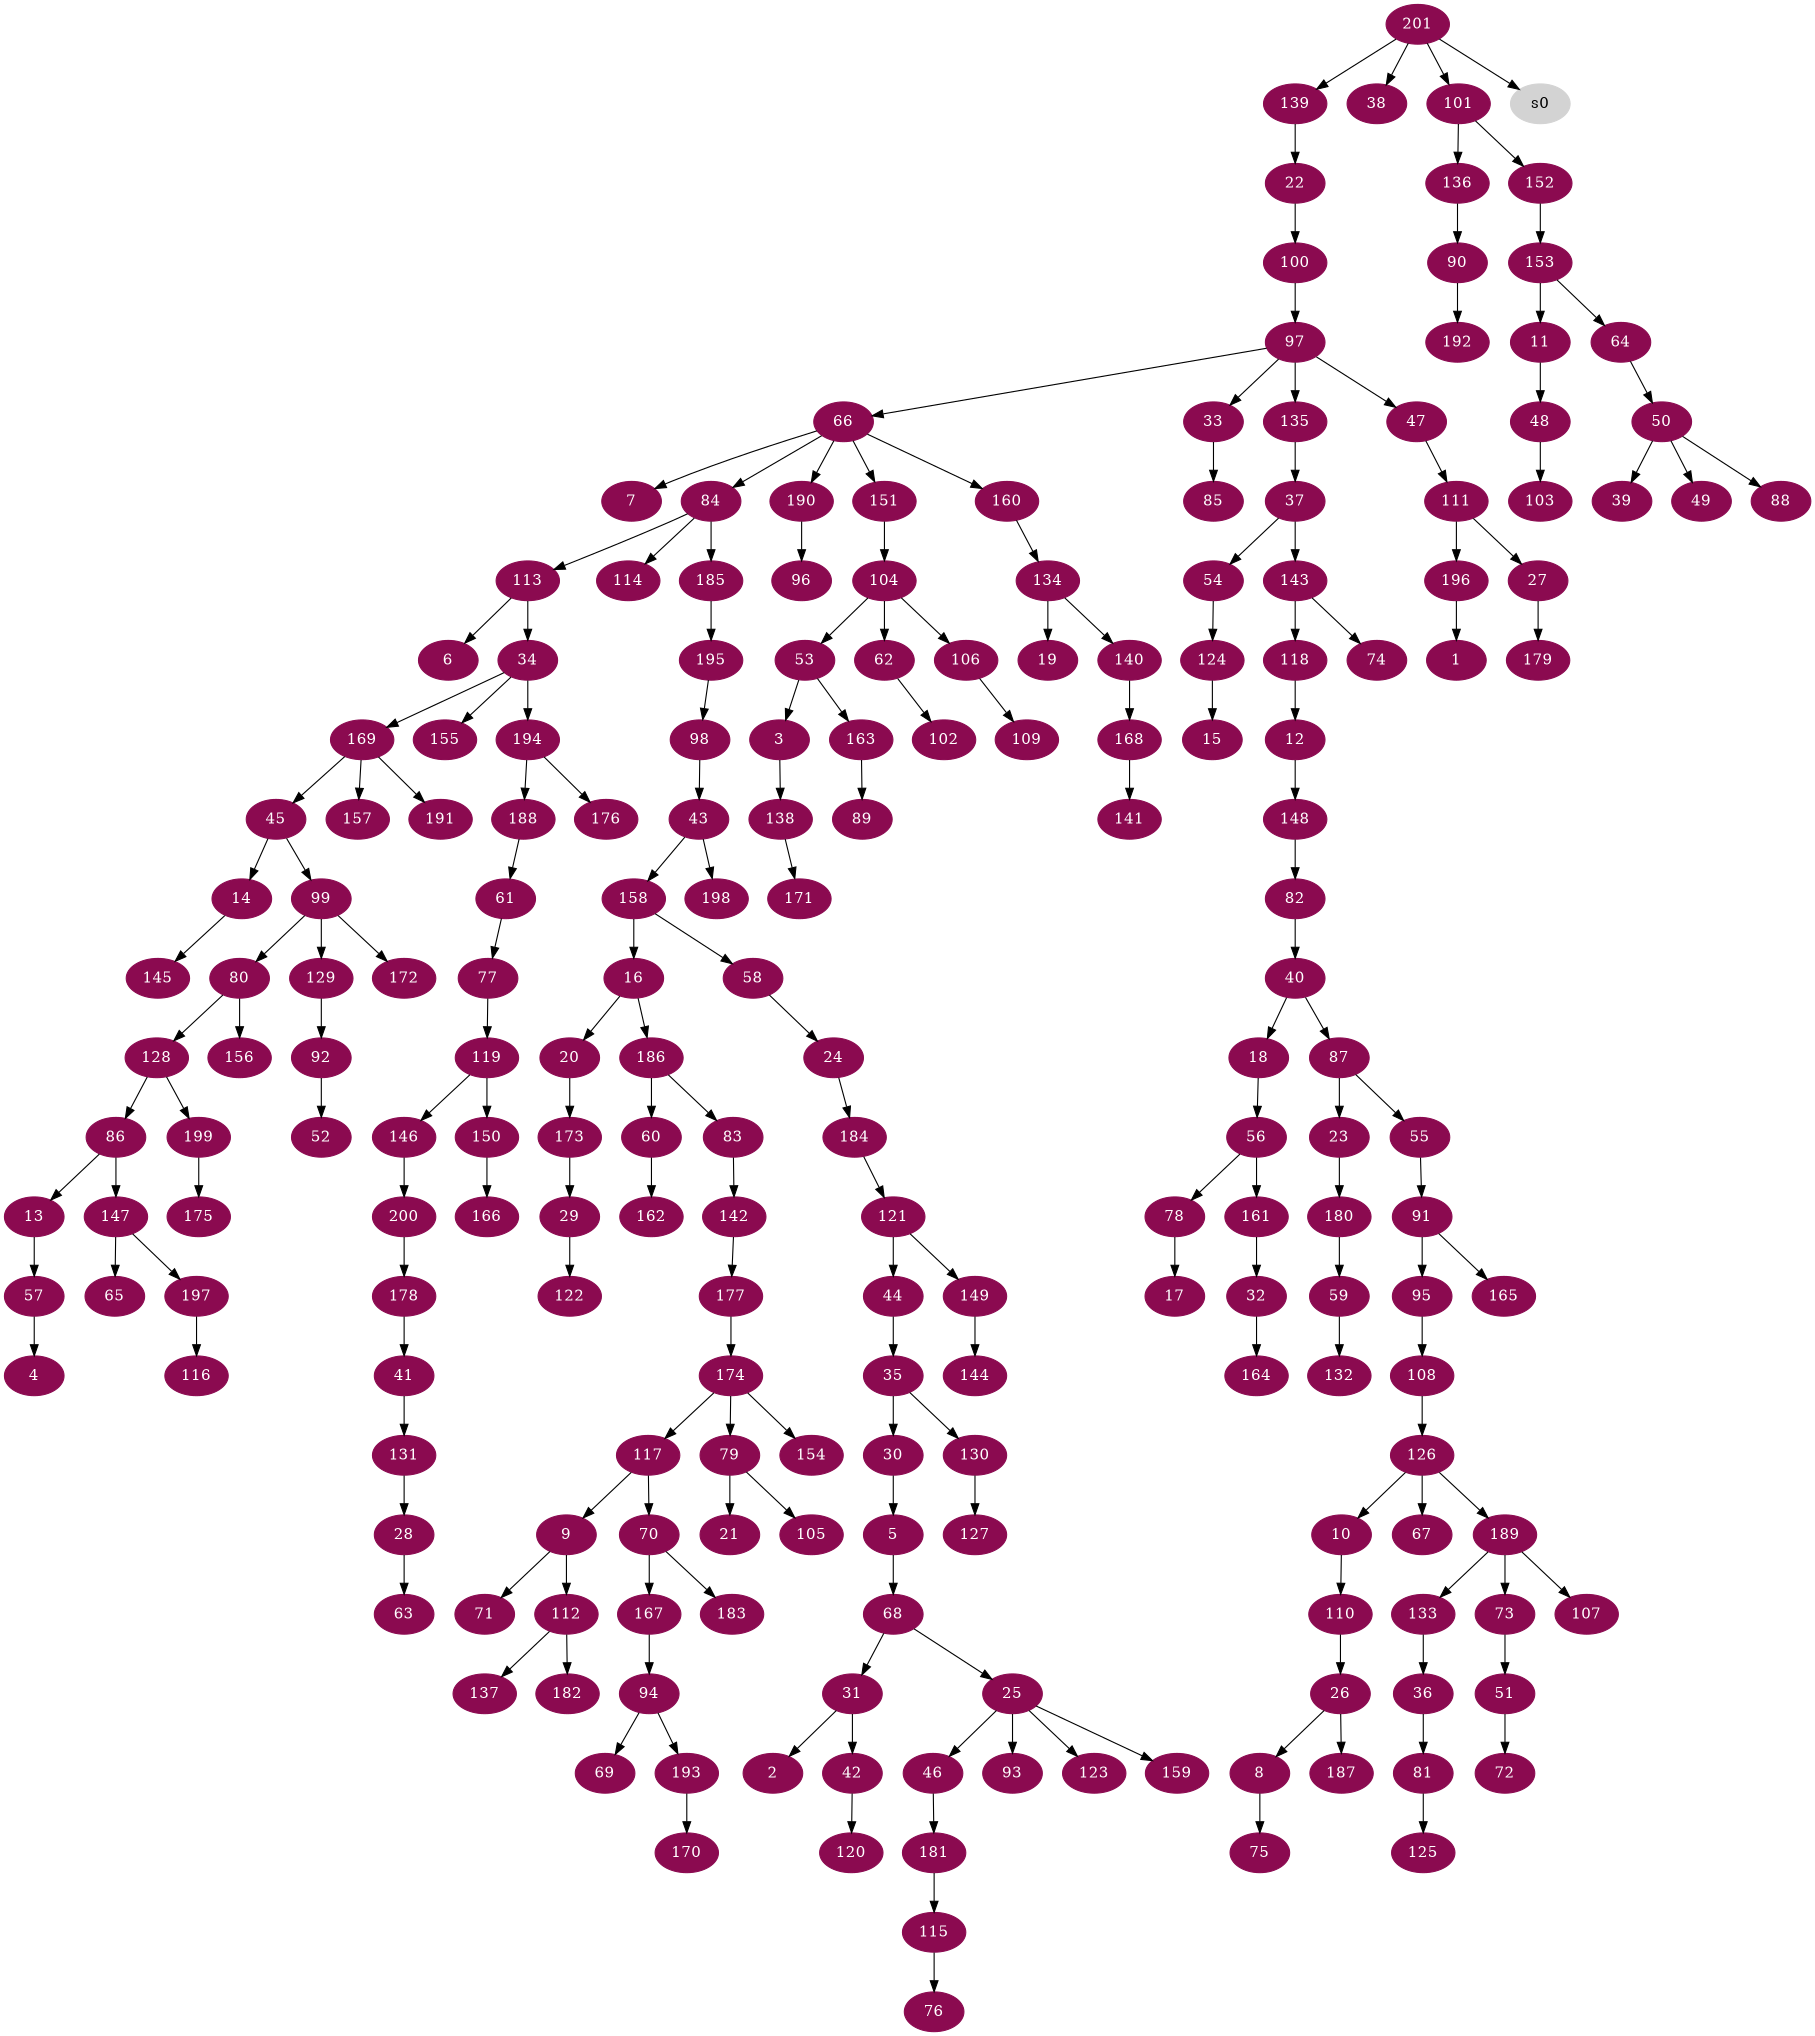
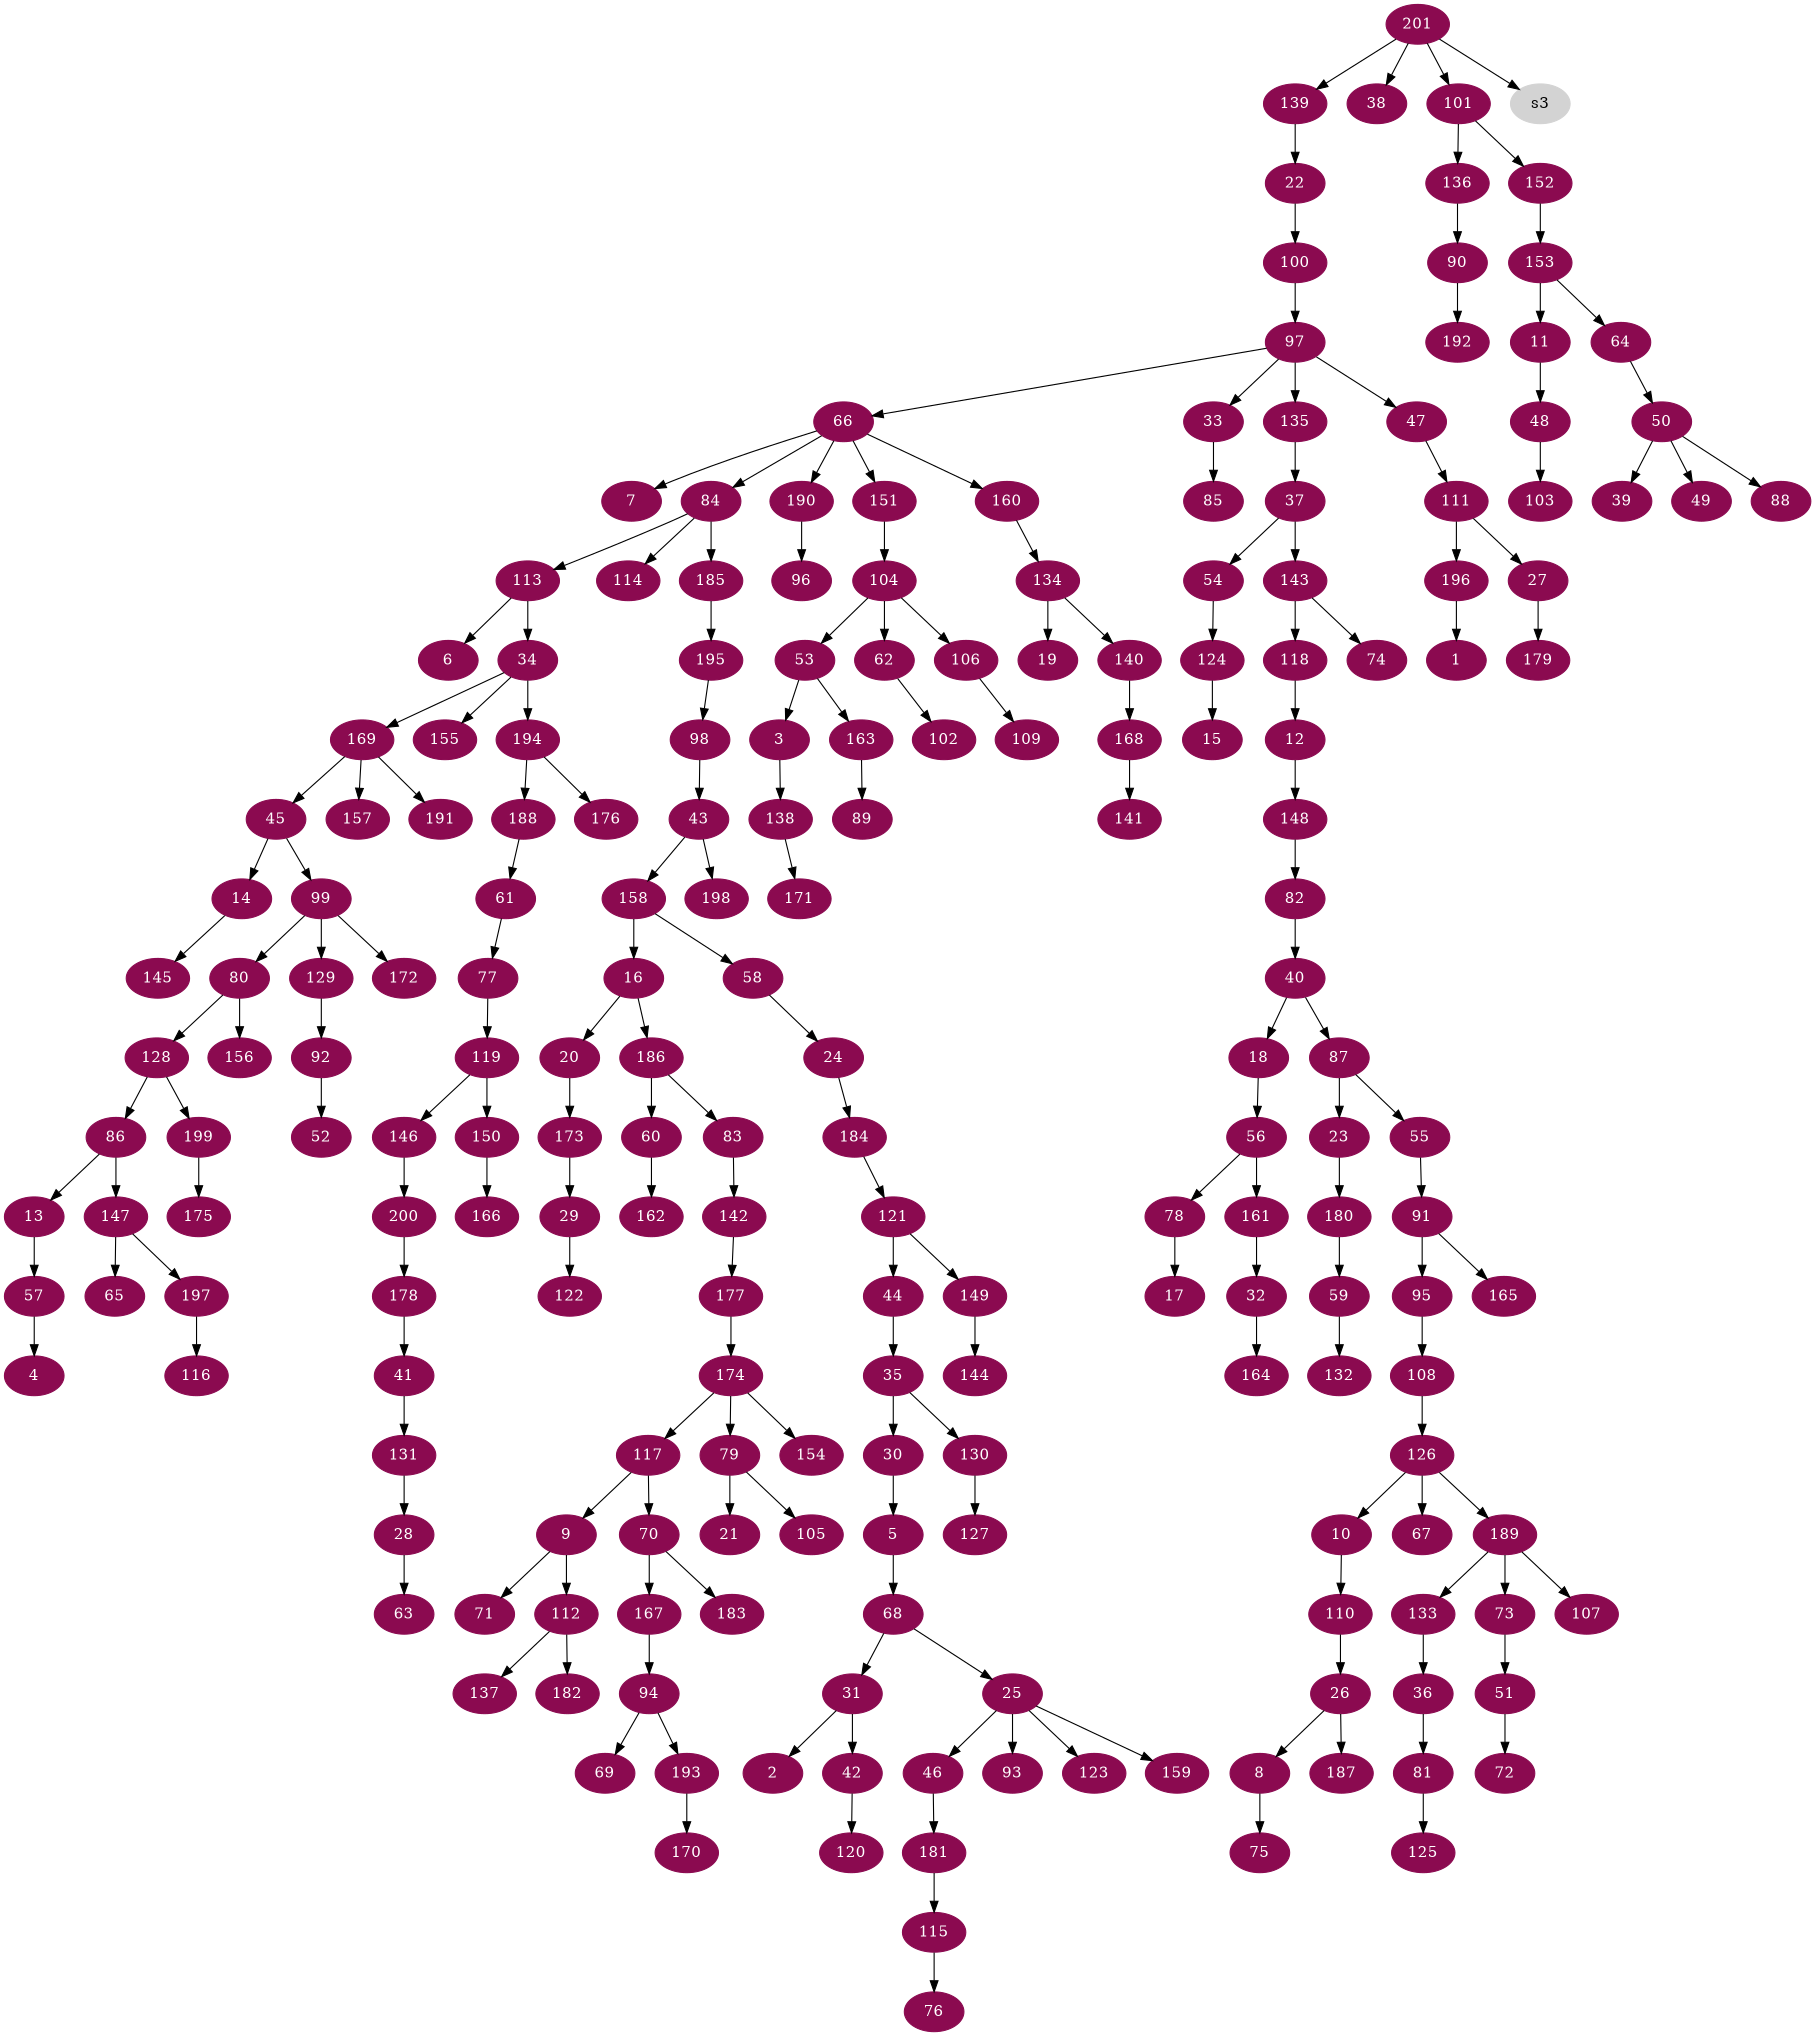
(1540, 104) -> (1540, 104)
